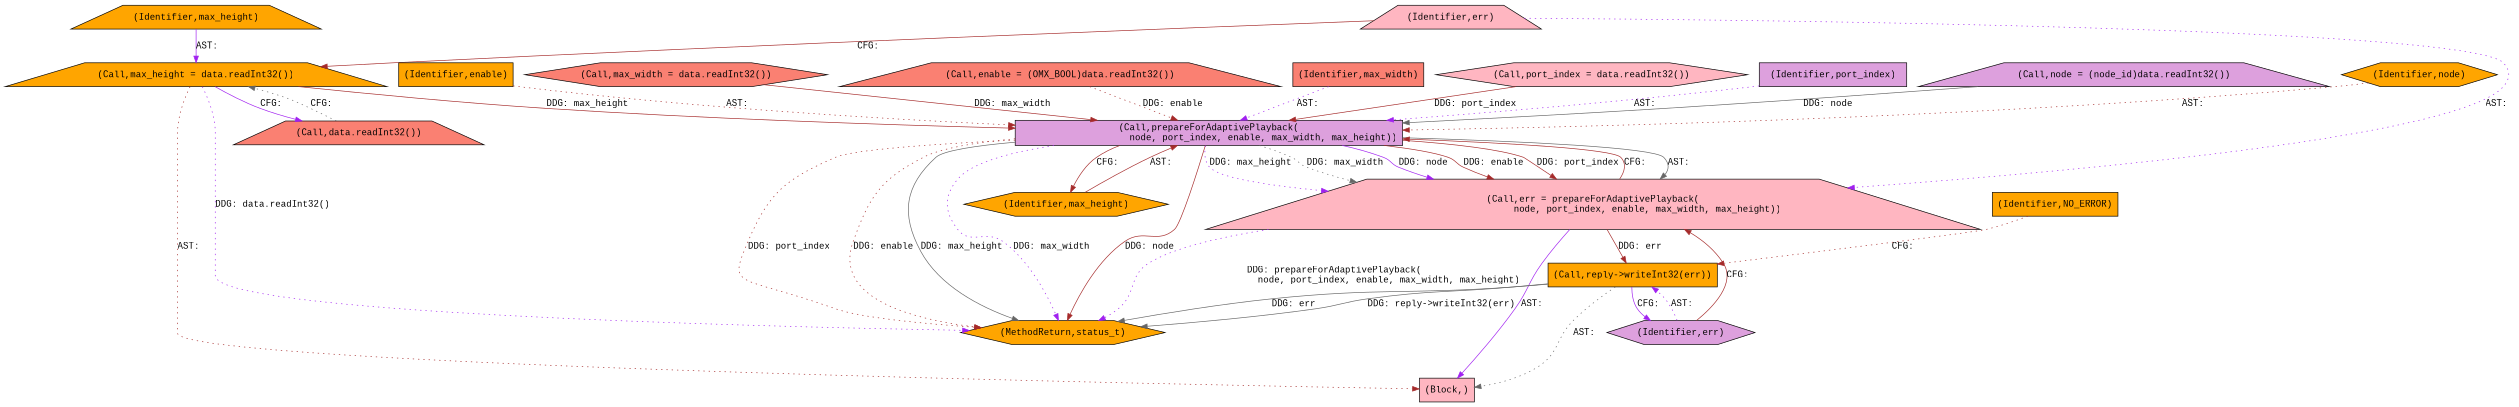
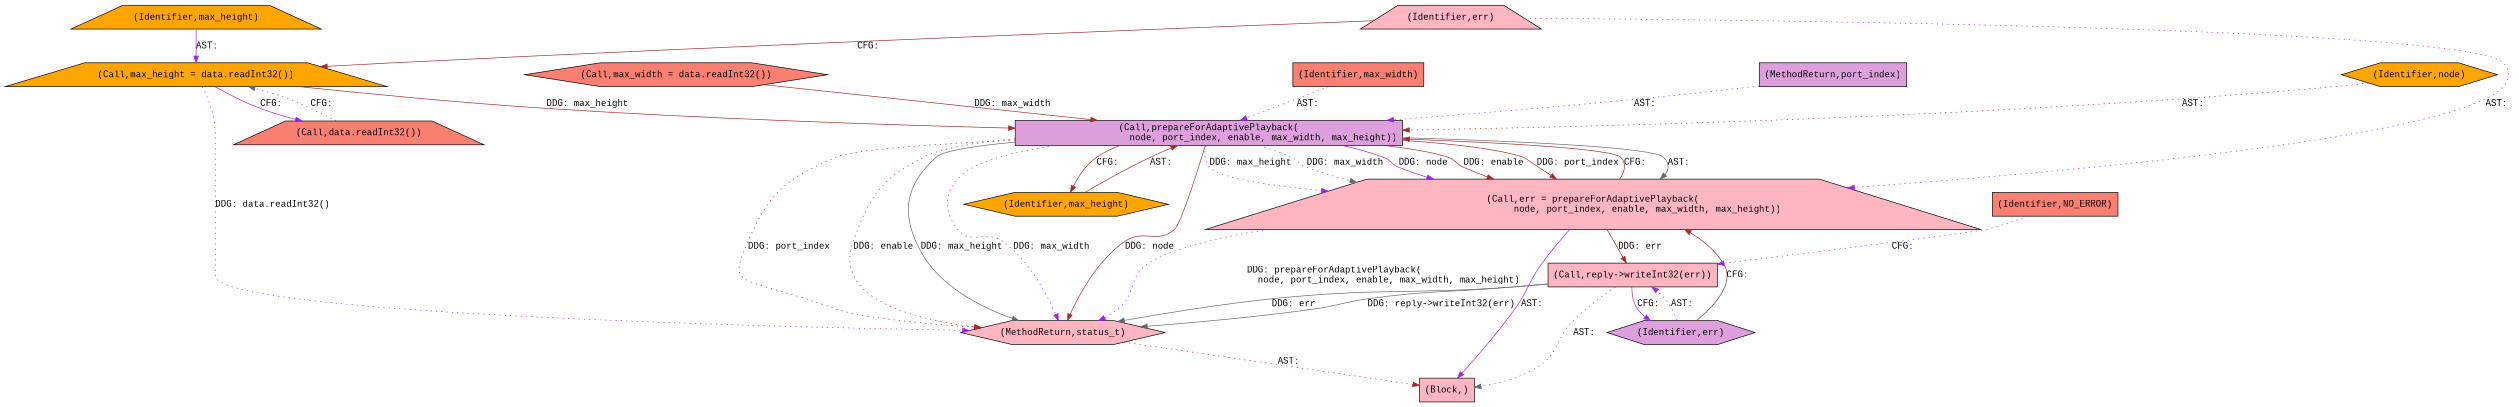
(456, 75) -> none
(1060, 75) -> none
(1592, 75) -> none
(1833, 75) -> (1833, 75)
(2124, 75) -> none
(2055, 204) -> (2055, 204)
(1877, 244) -> (1877, 244)
(1633, 275) -> (1633, 275)
(1063, 333) -> (1063, 333)
(670, 370) -> (1268, 363)
